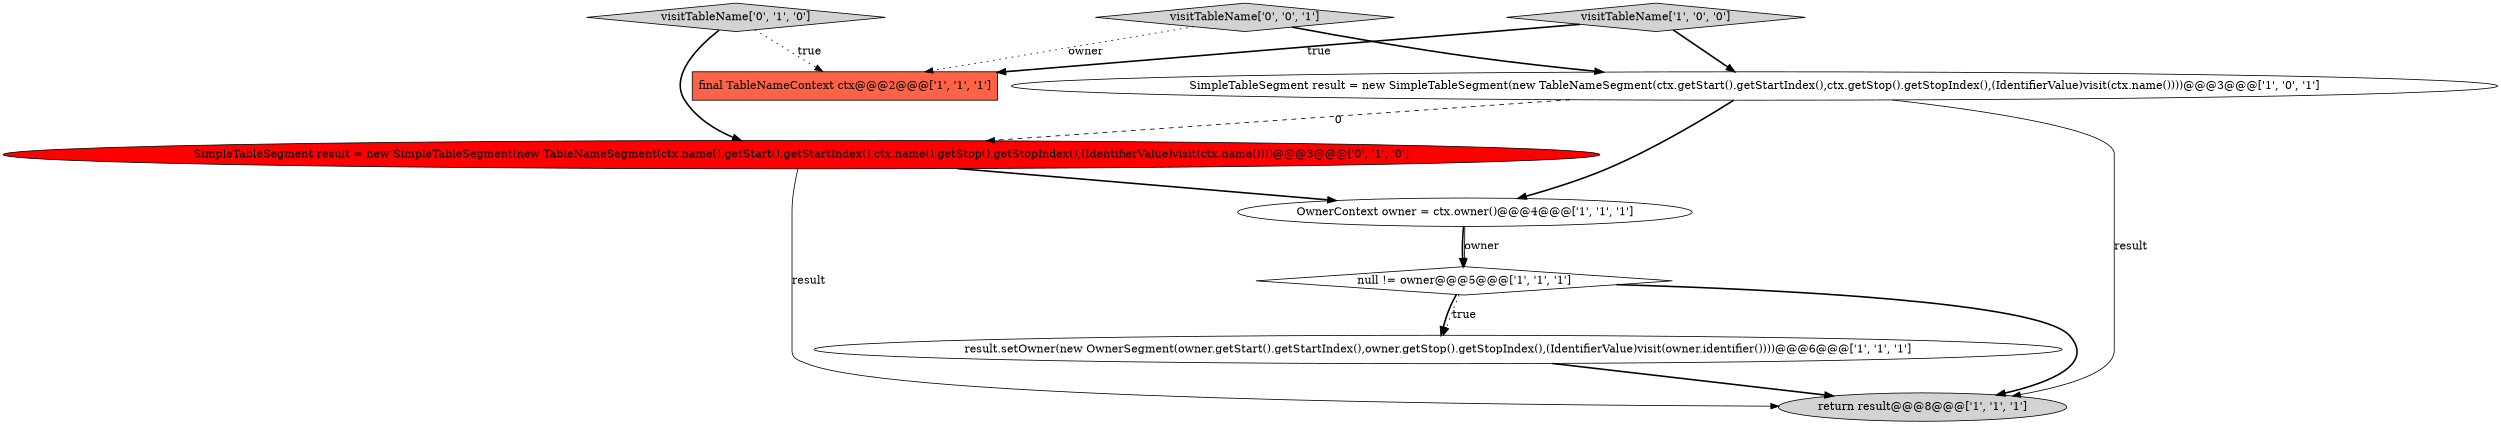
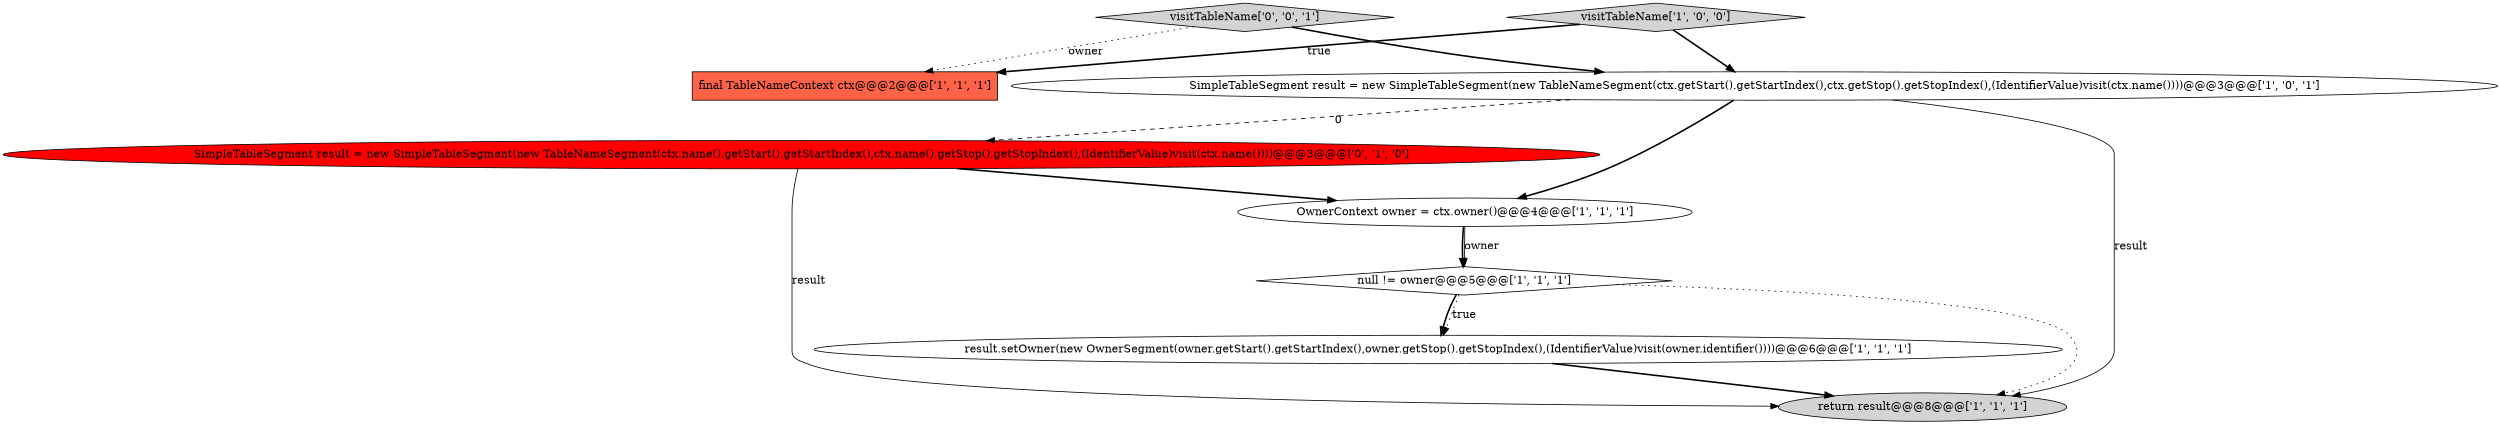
(736, 17) -> none
(1898, 300) -> (1898, 300)
